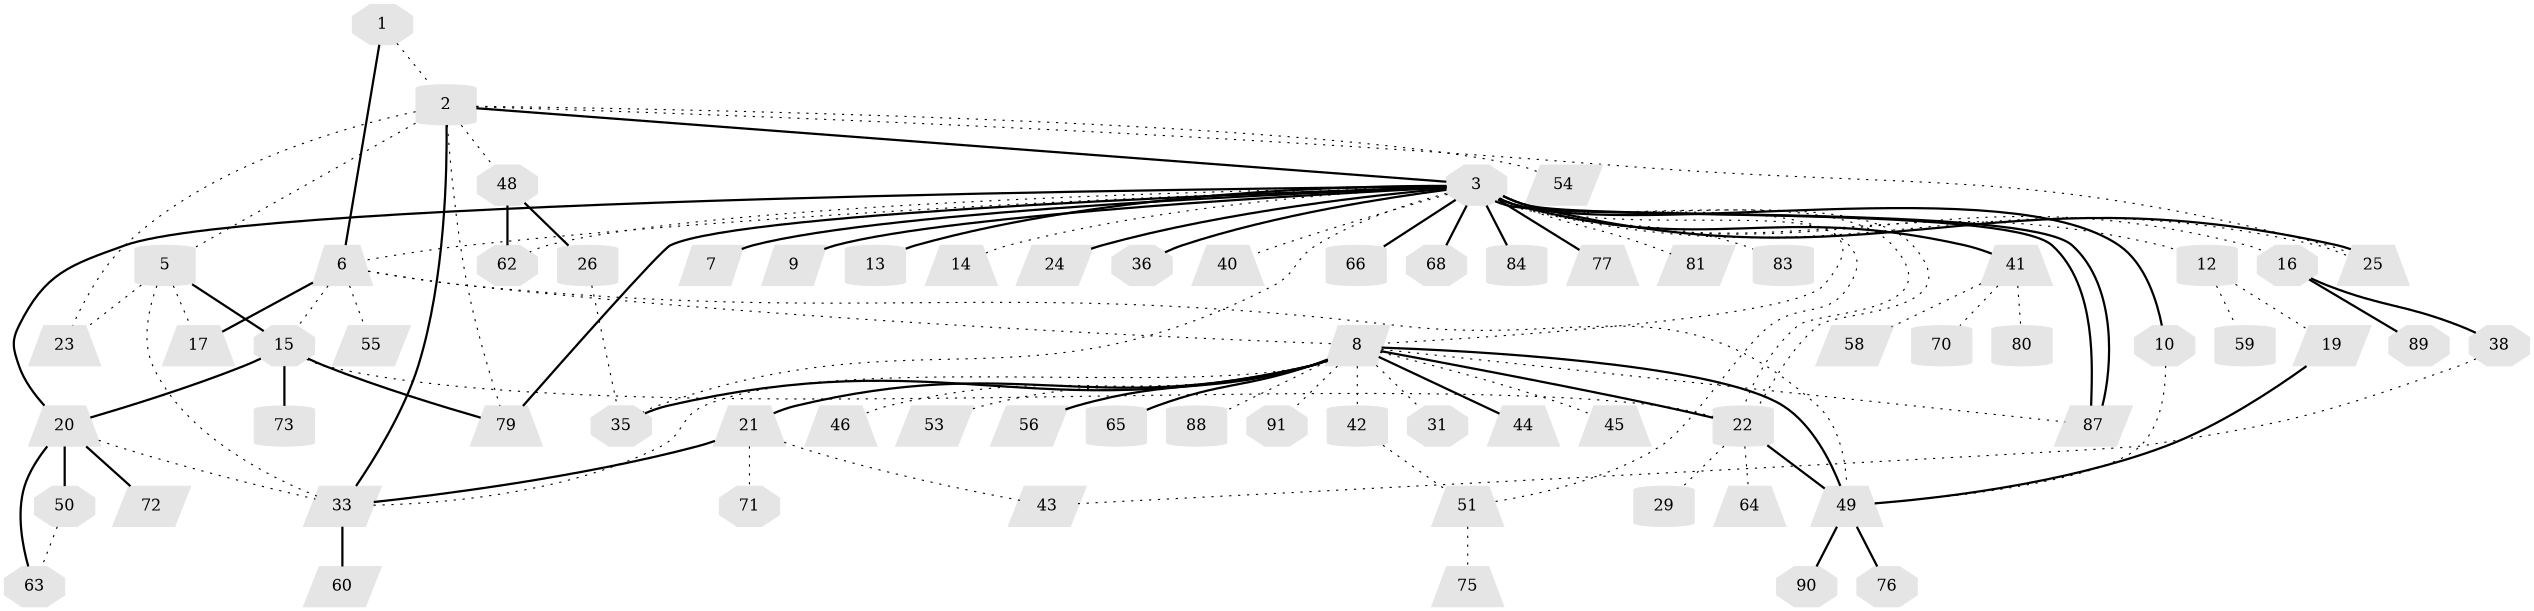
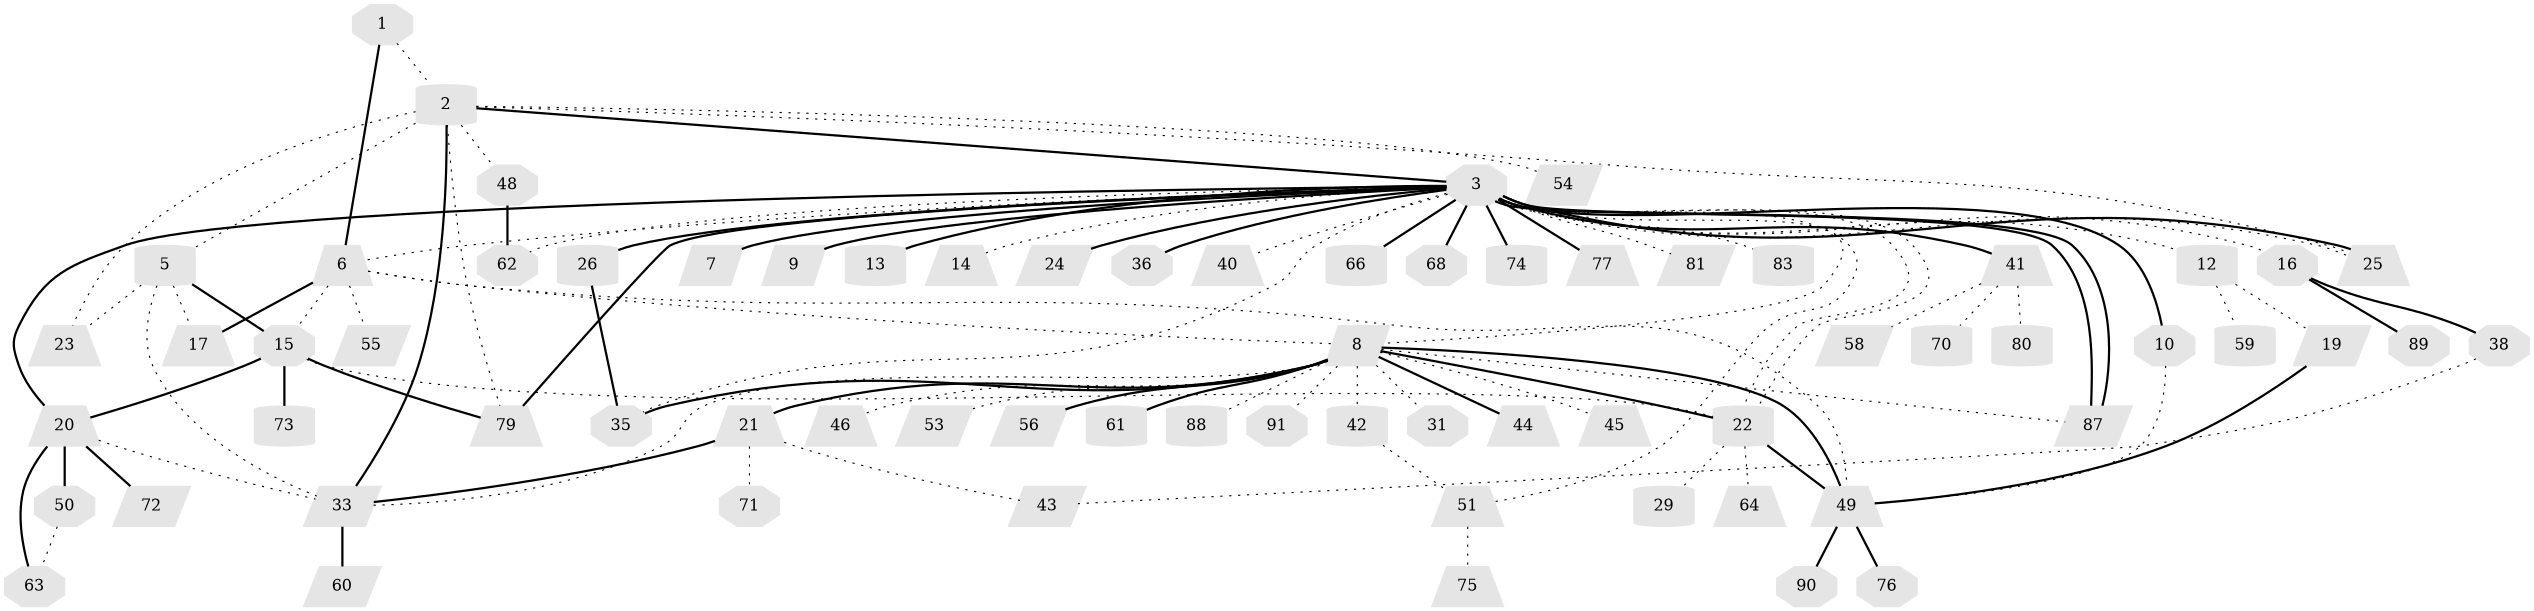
(546, 224) -> (1031, 205)
(1517, 265) -> (1517, 265)
(604, 346) -> (604, 346)
(1116, 426) -> (1116, 426)
